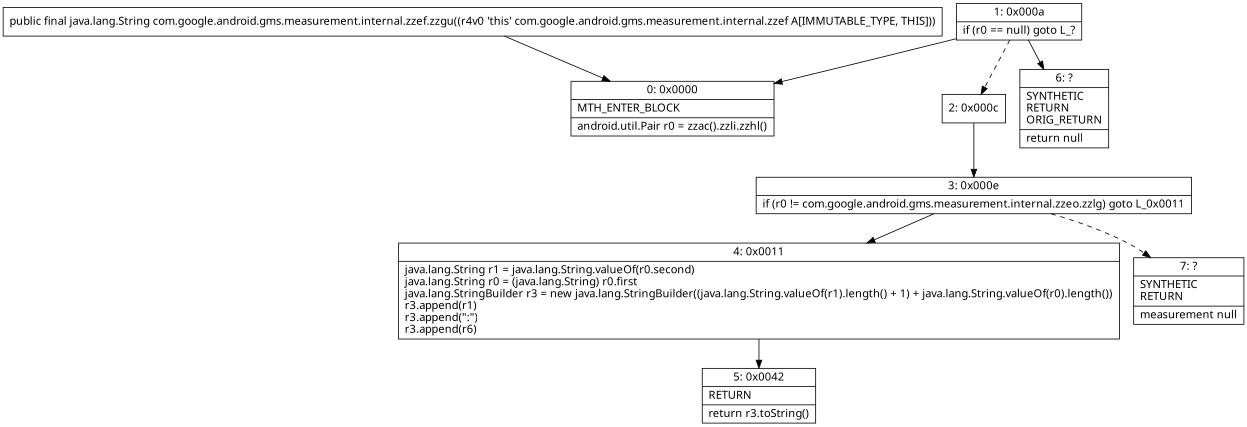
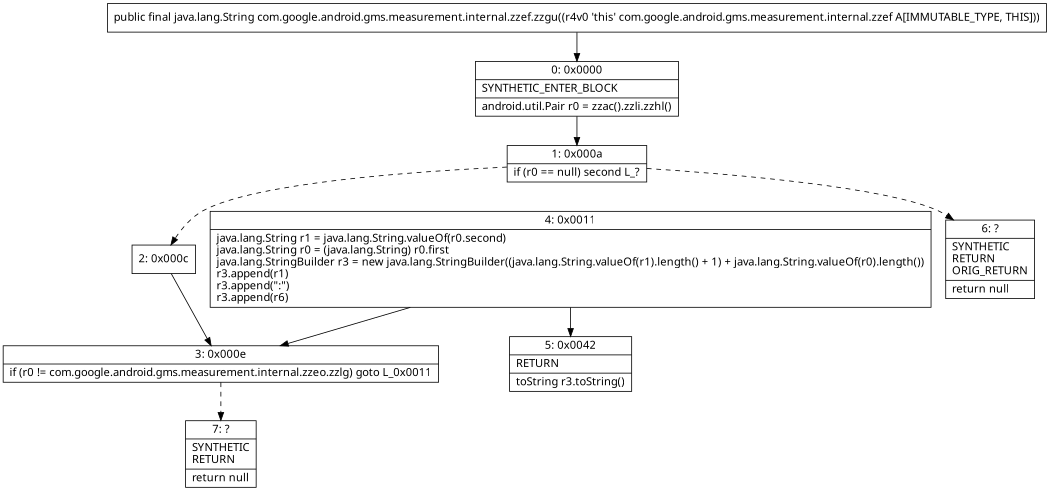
(1019, 31) -> (577, 172)
(1034, 51) -> (799, 182)
(869, 60) -> (577, 127)
(629, 108) -> (550, 88)
(904, 227) -> (349, 325)
(1189, 315) -> (221, 478)
(759, 414) -> (571, 382)
